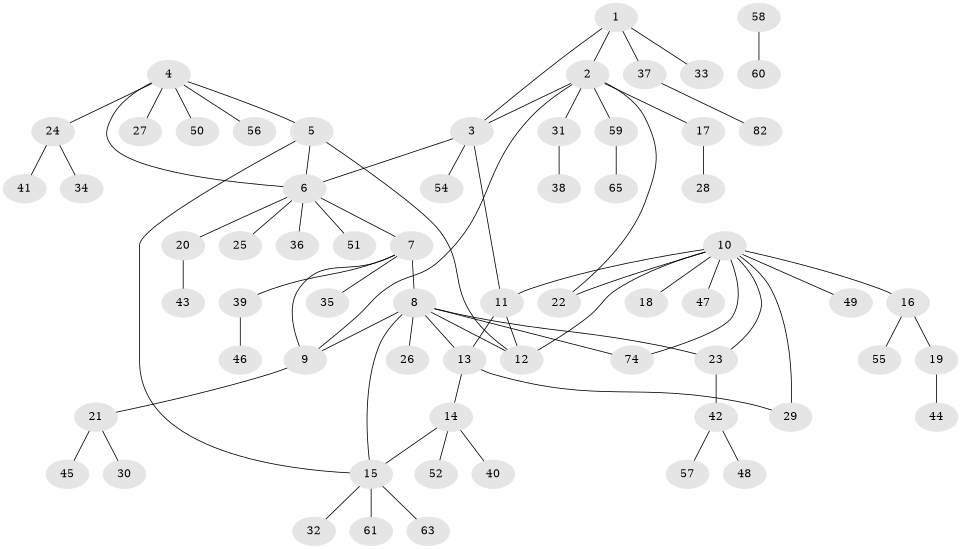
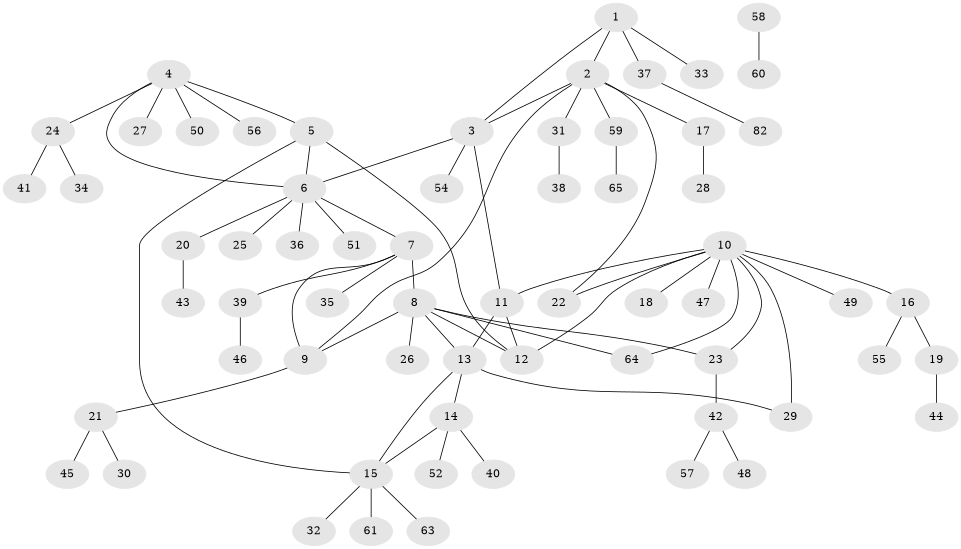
(632, 360) -> (632, 360)
(370, 383) -> (413, 414)
